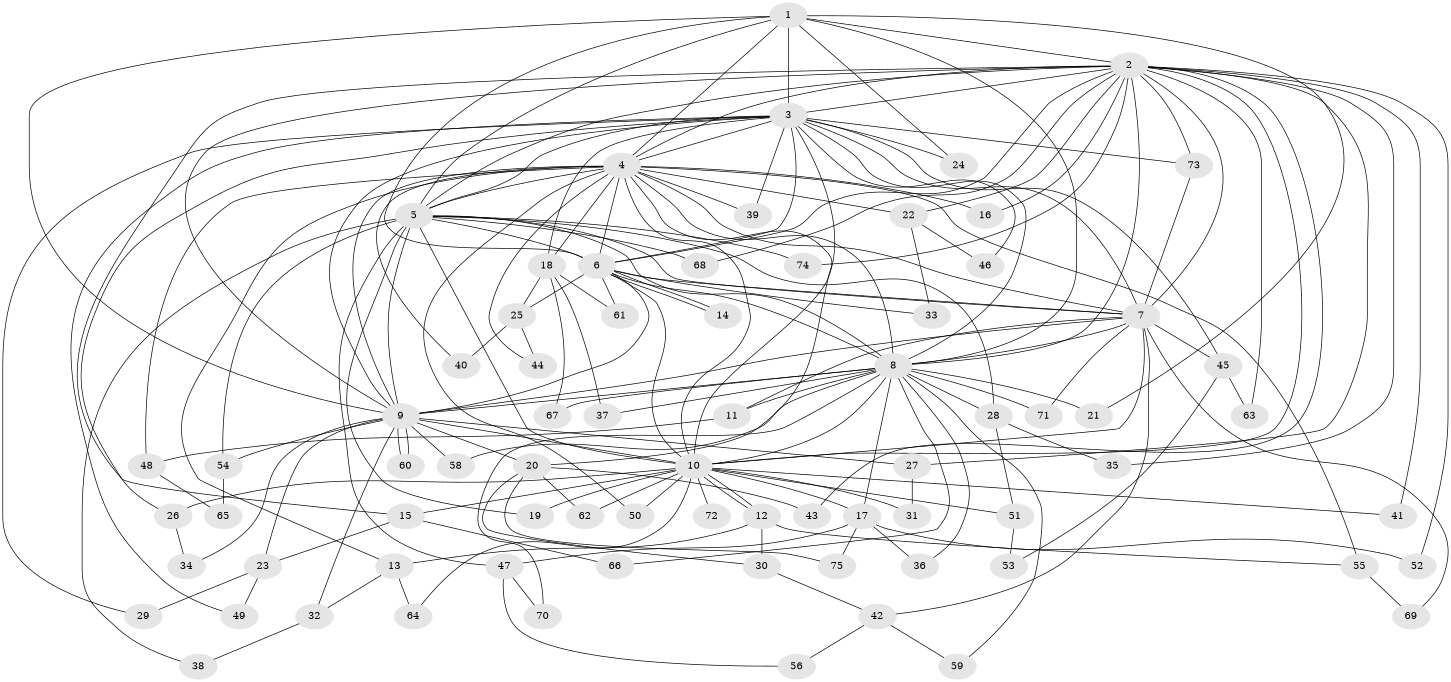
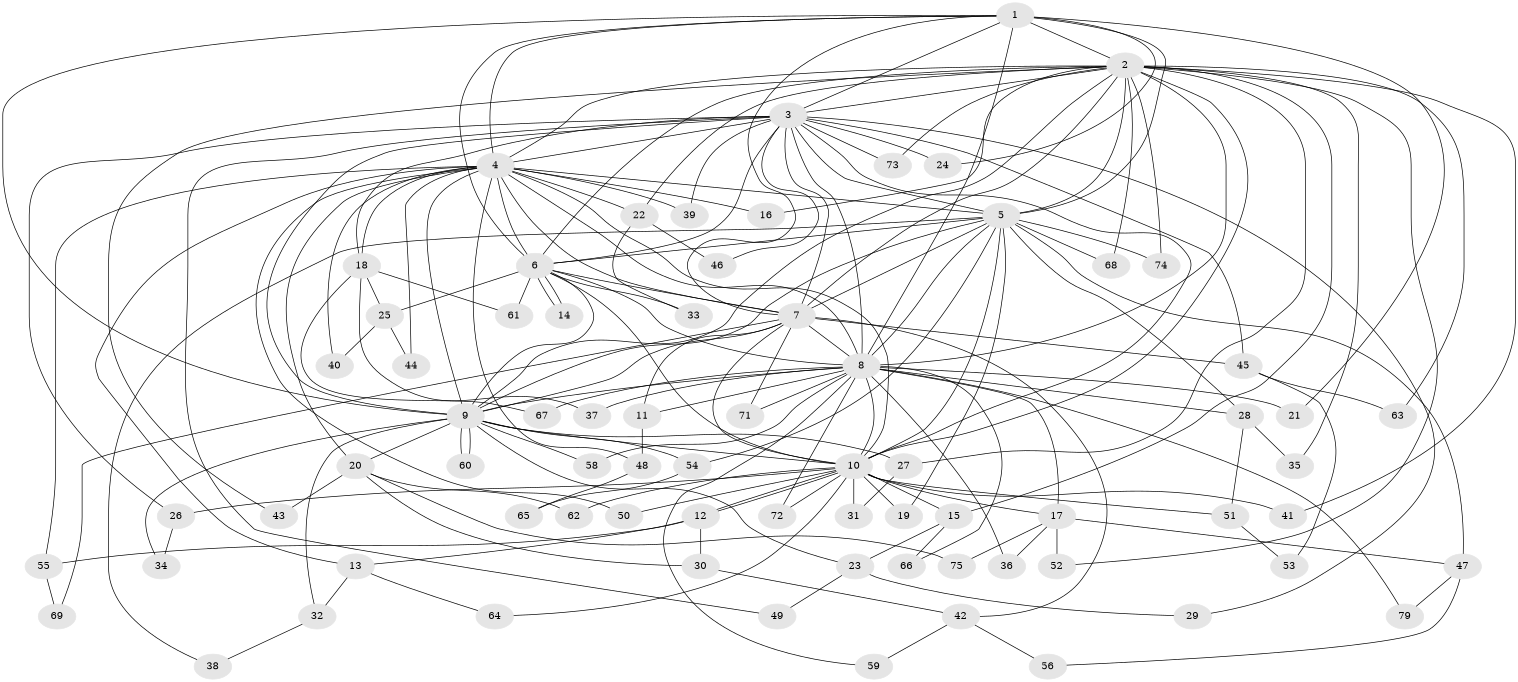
(1168, 241) -> (748, 145)
none -> (823, 435)
(543, 617) -> (1405, 617)
